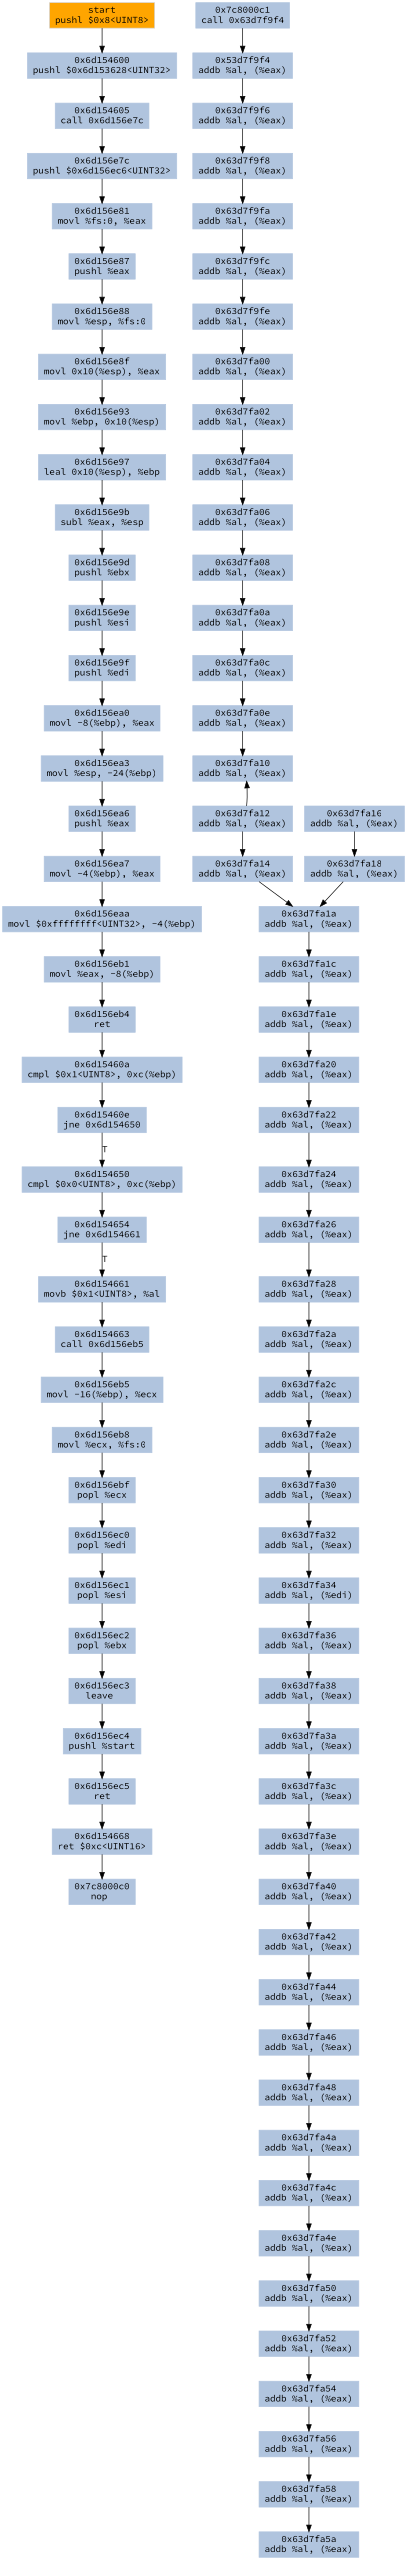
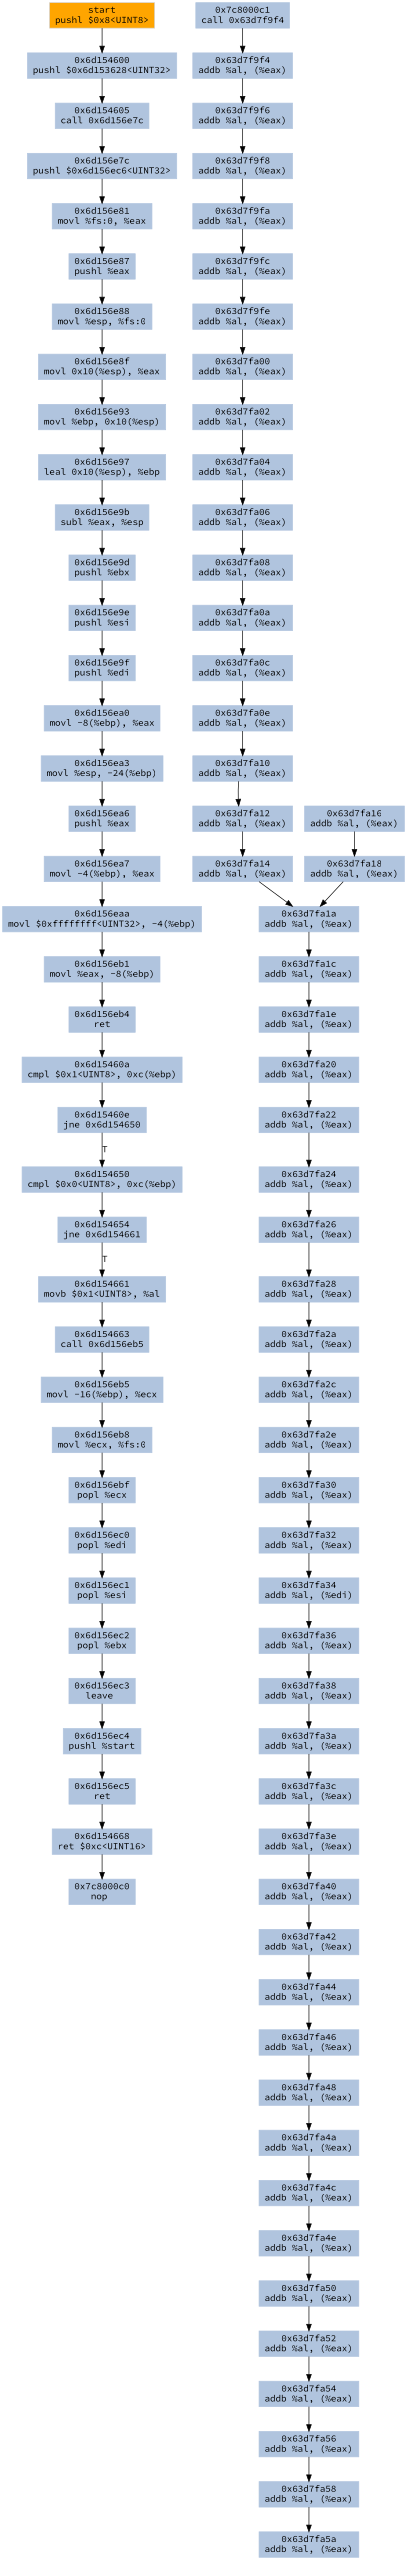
(243, 66) -> (243, 66)
(247, 797) -> (238, 790)
